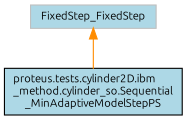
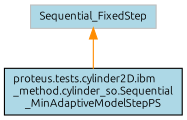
(93, 17) -> (93, 17)
